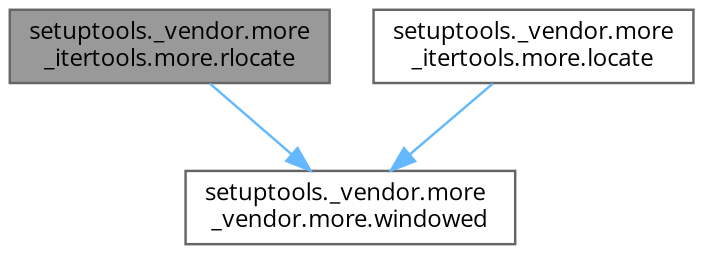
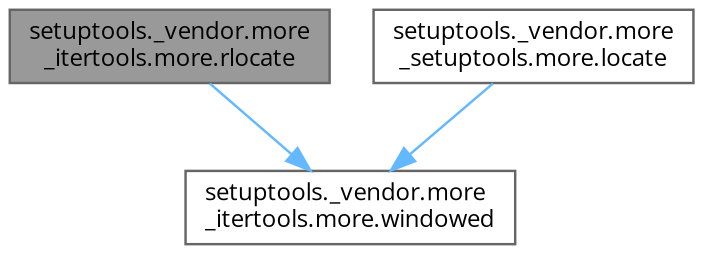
(534, 46) -> (534, 46)
(350, 208) -> (350, 208)
